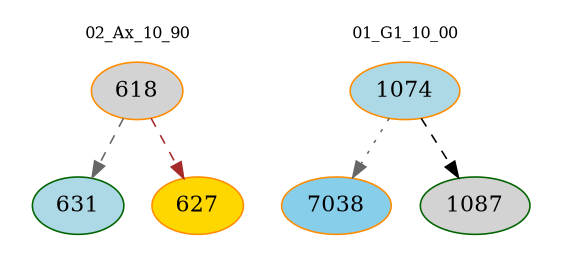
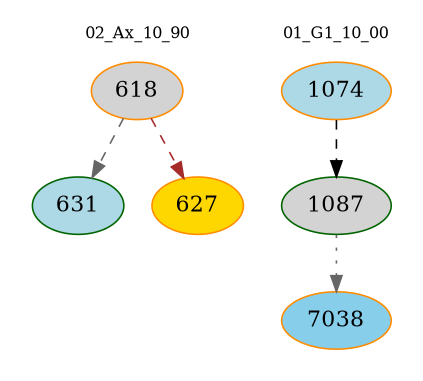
(375, 141) -> (336, 255)
